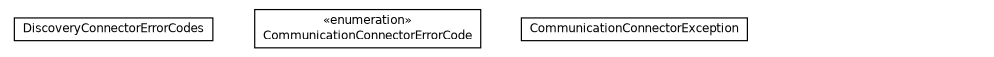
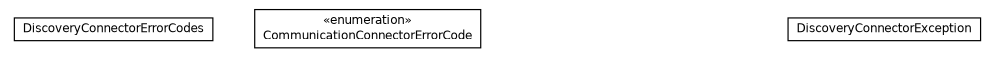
(634, 29) -> none
none -> (884, 29)
